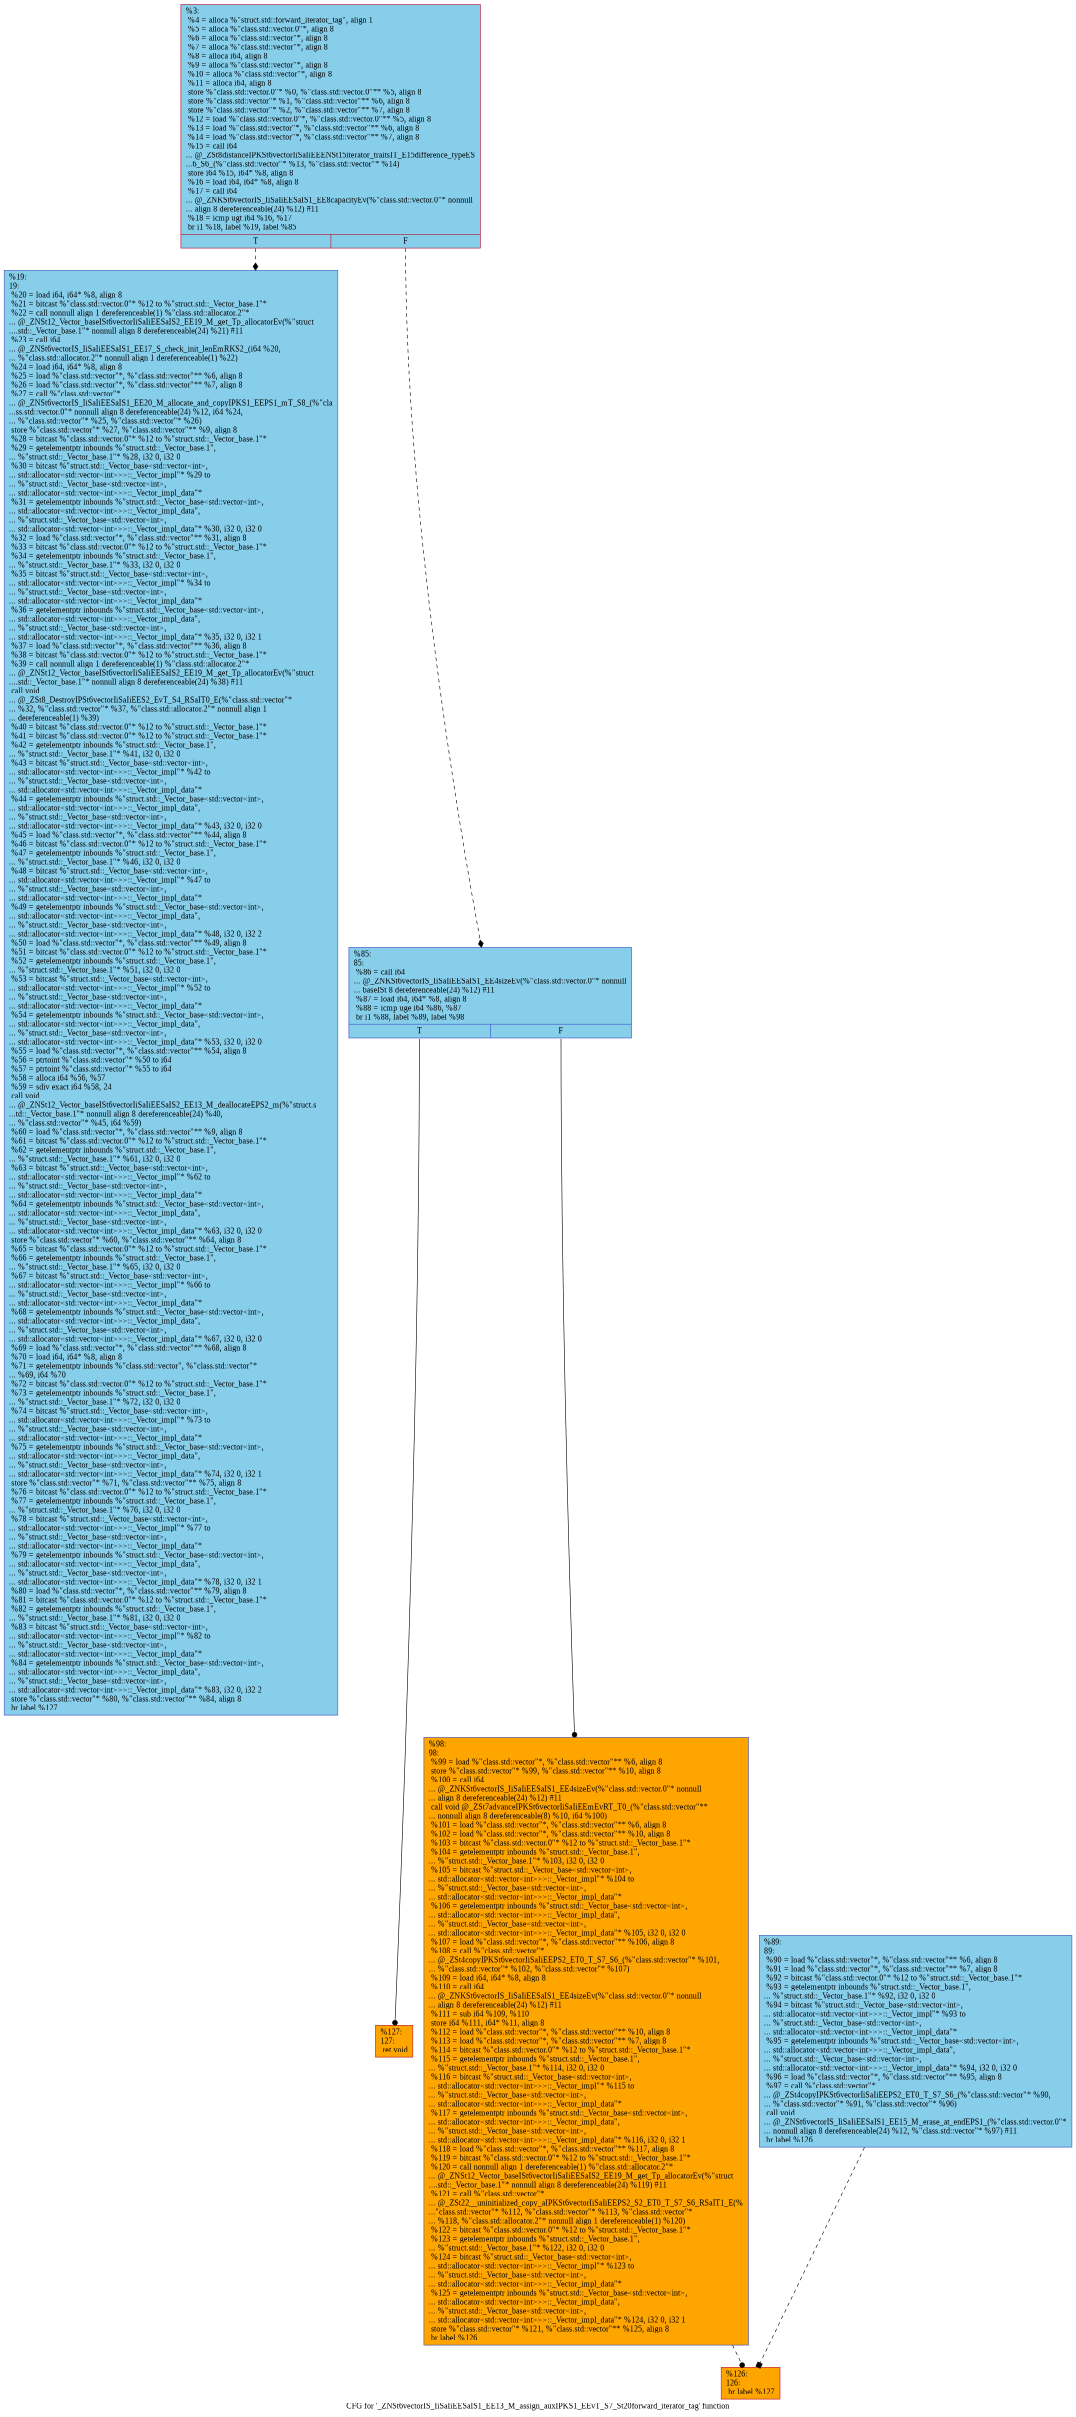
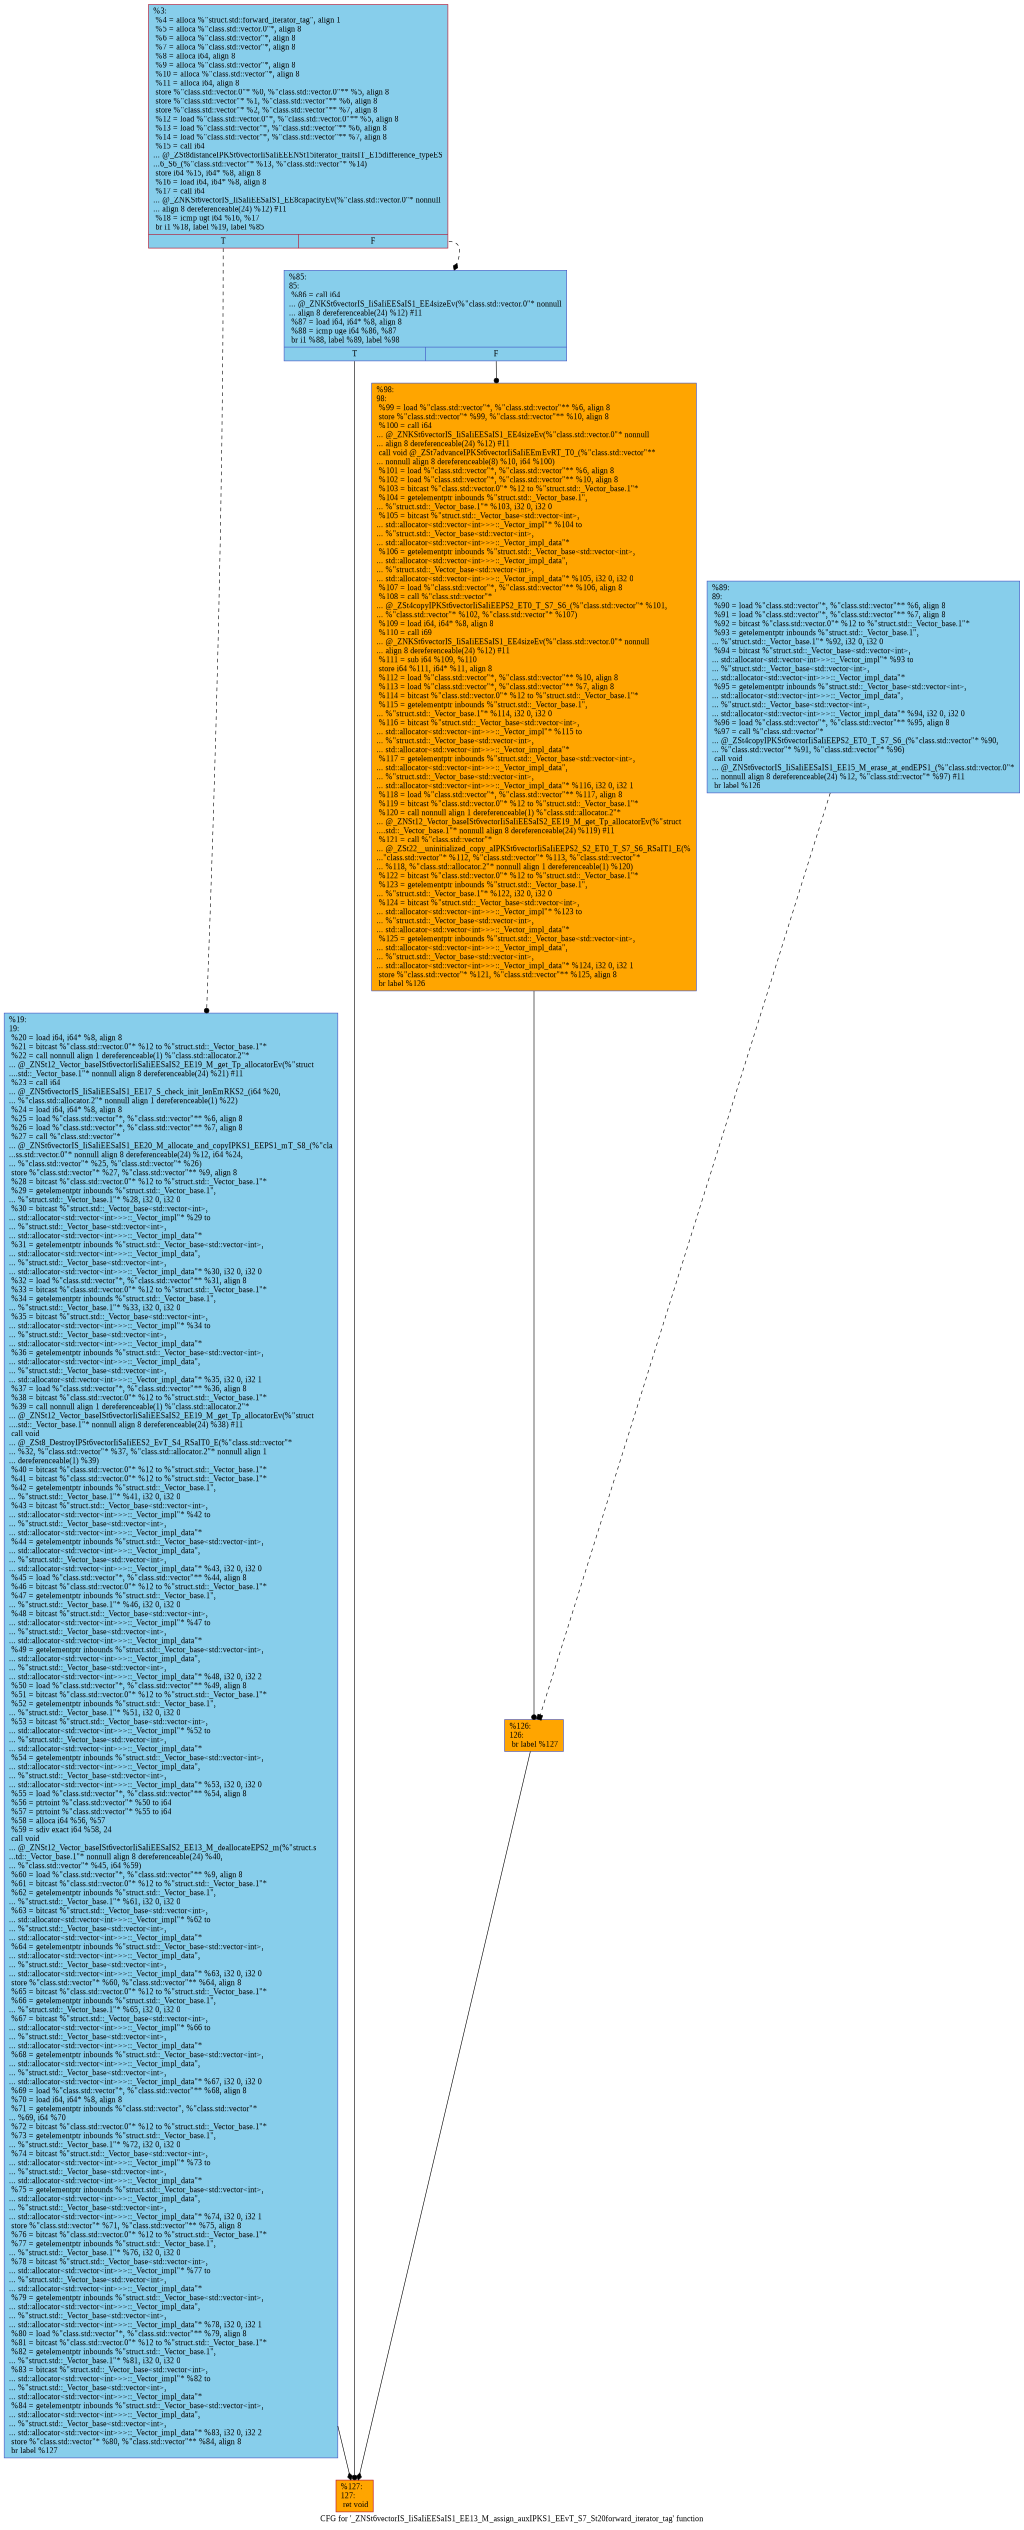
(256, 256) -> (218, 628)
(424, 990) -> (356, 313)
(457, 1987) -> (404, 633)
none -> (445, 2112)
(737, 2354) -> (534, 1353)
(751, 2383) -> (534, 1736)
none -> (343, 2449)
